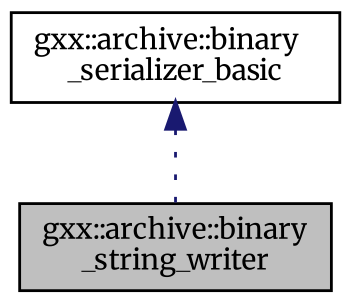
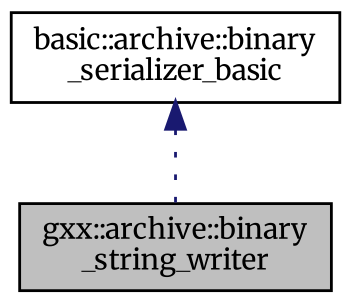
(176, 58) -> (176, 58)
